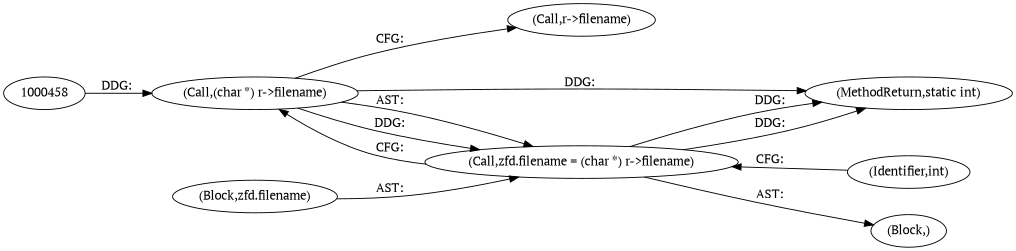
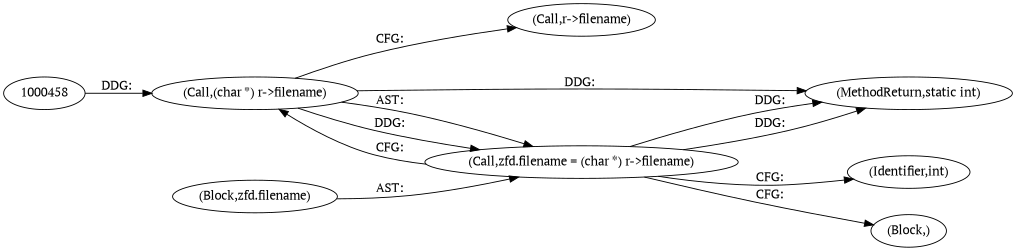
(794, 169) -> (751, 185)
(772, 195) -> (772, 195)
